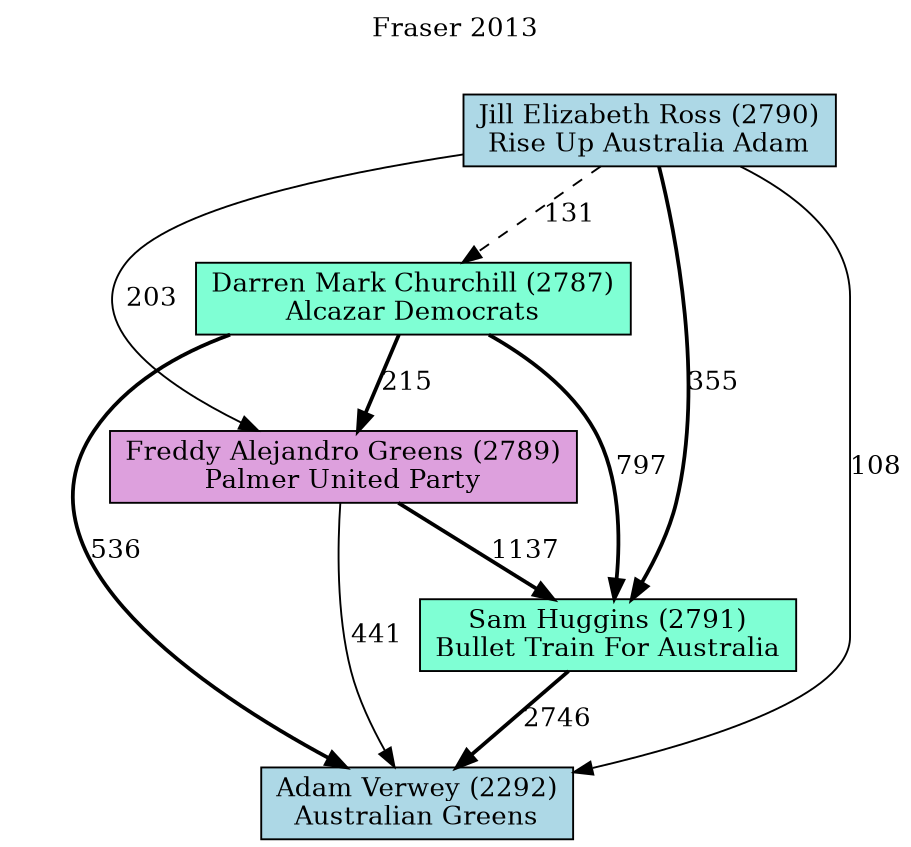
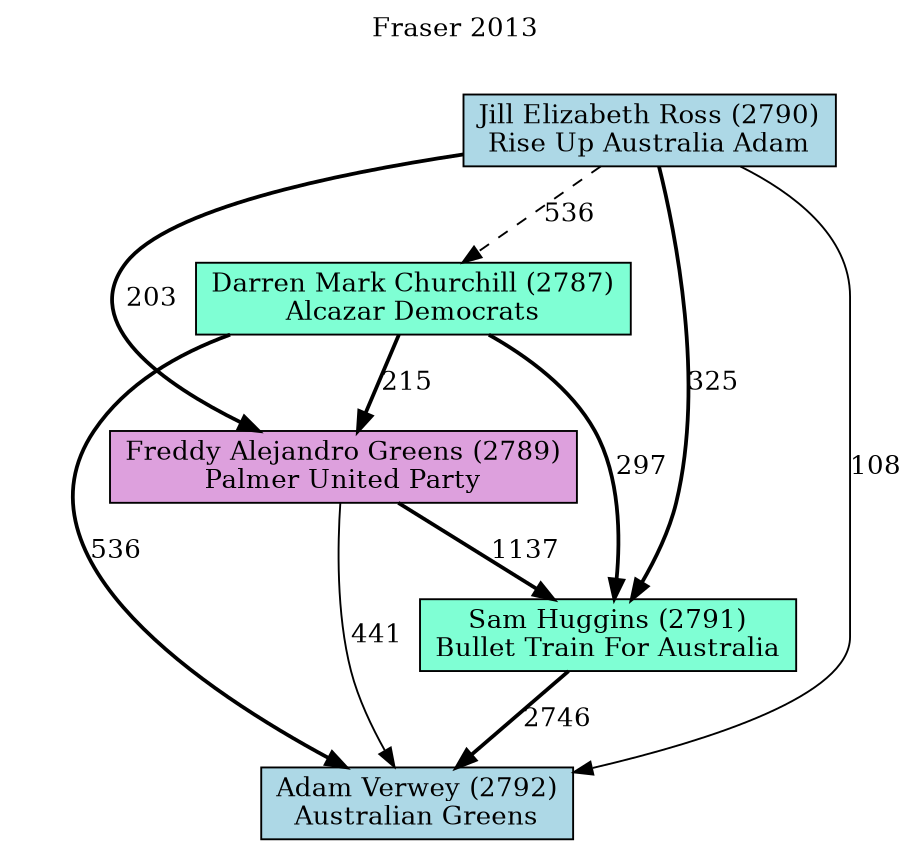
(570, 215) -> (570, 215)
(181, 225) -> (181, 225)
(714, 383) -> (714, 383)
(642, 467) -> (642, 467)
(417, 803) -> (417, 803)
